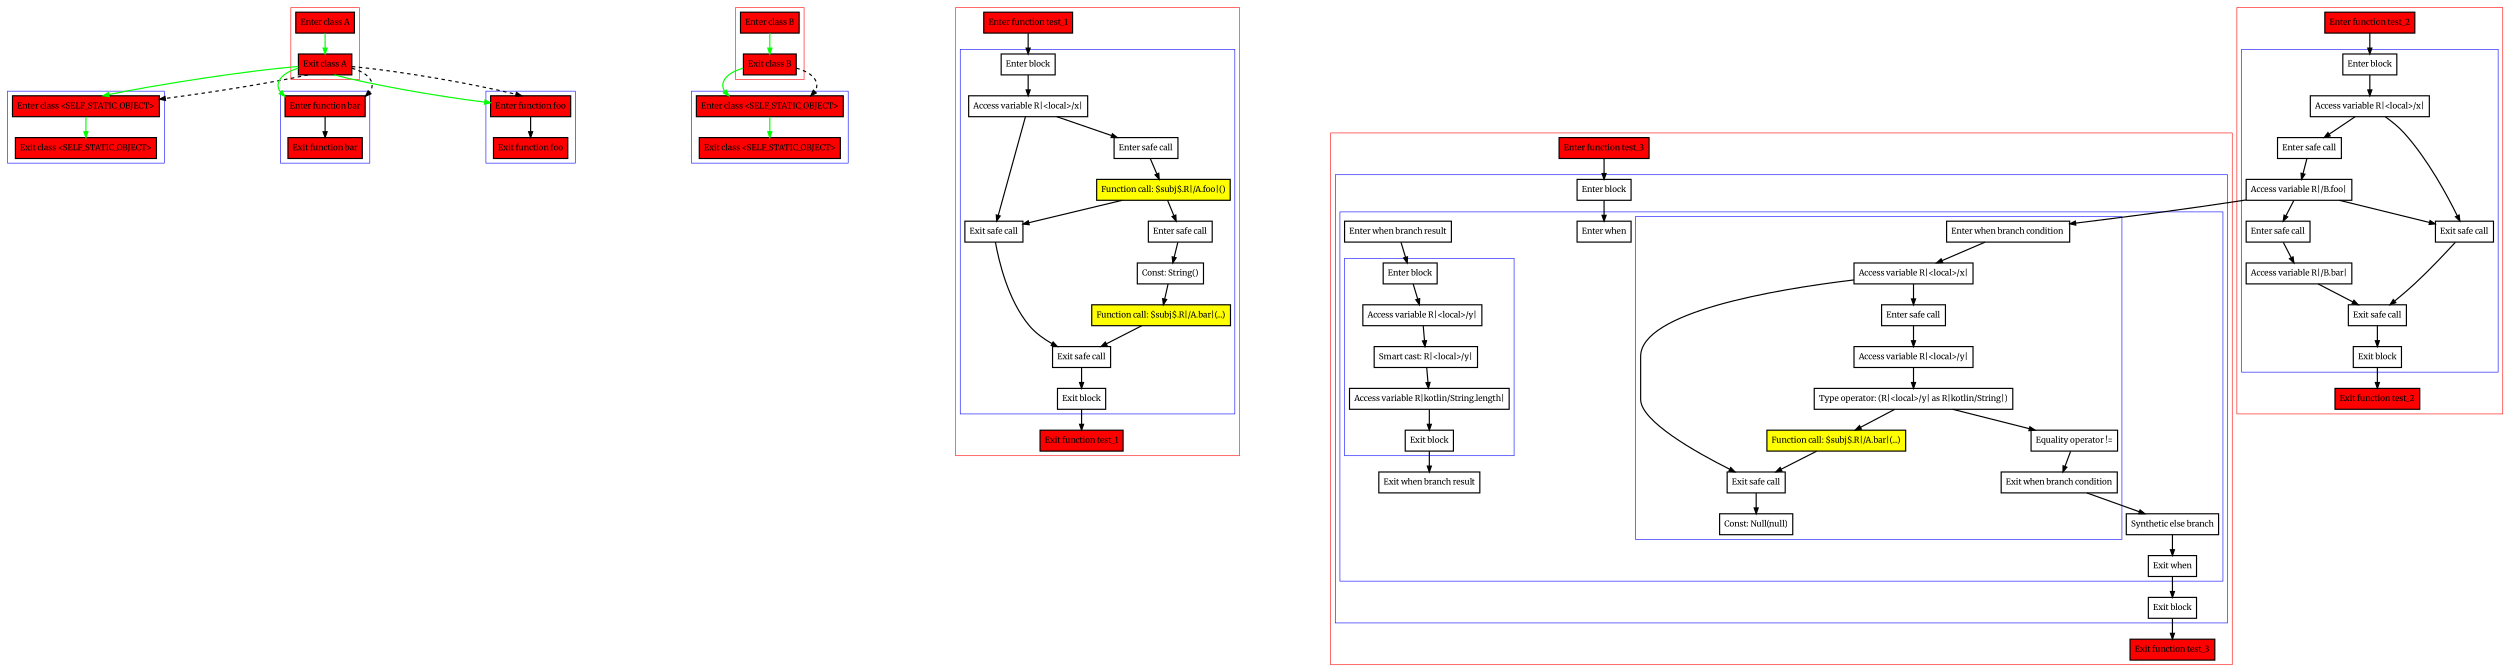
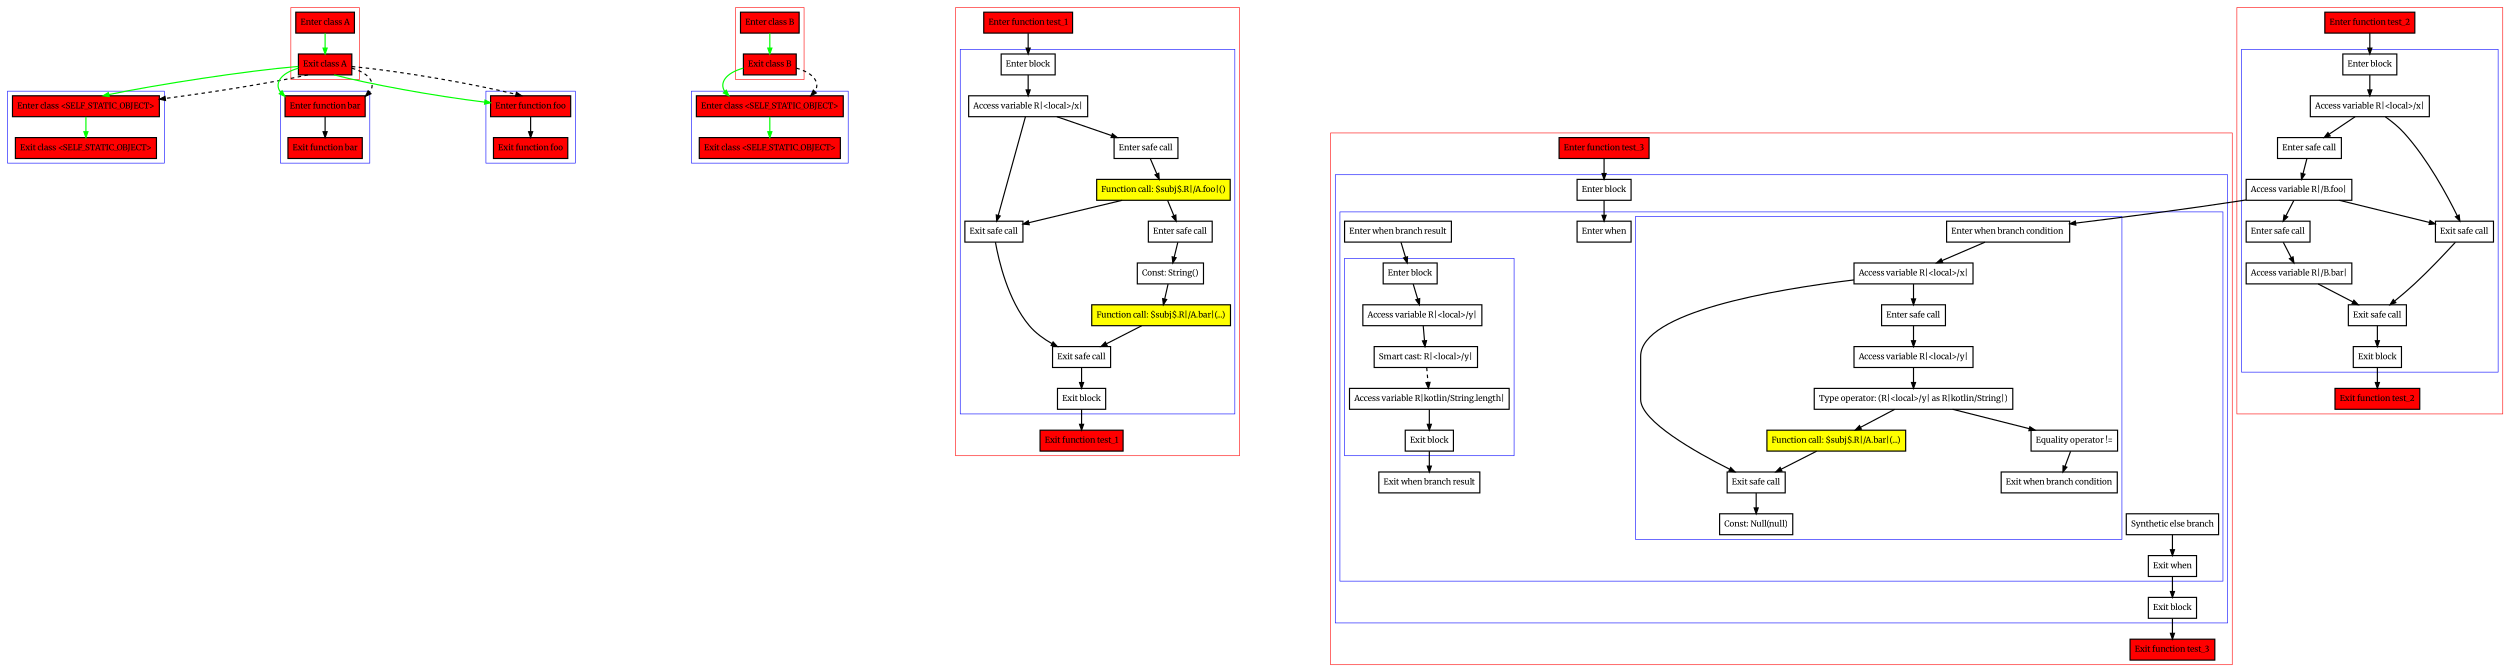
(1427, 375) -> (1427, 375)
(2113, 502) -> none
